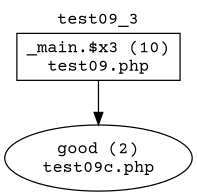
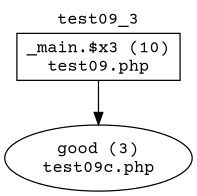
(98, 158) -> (98, 158)
